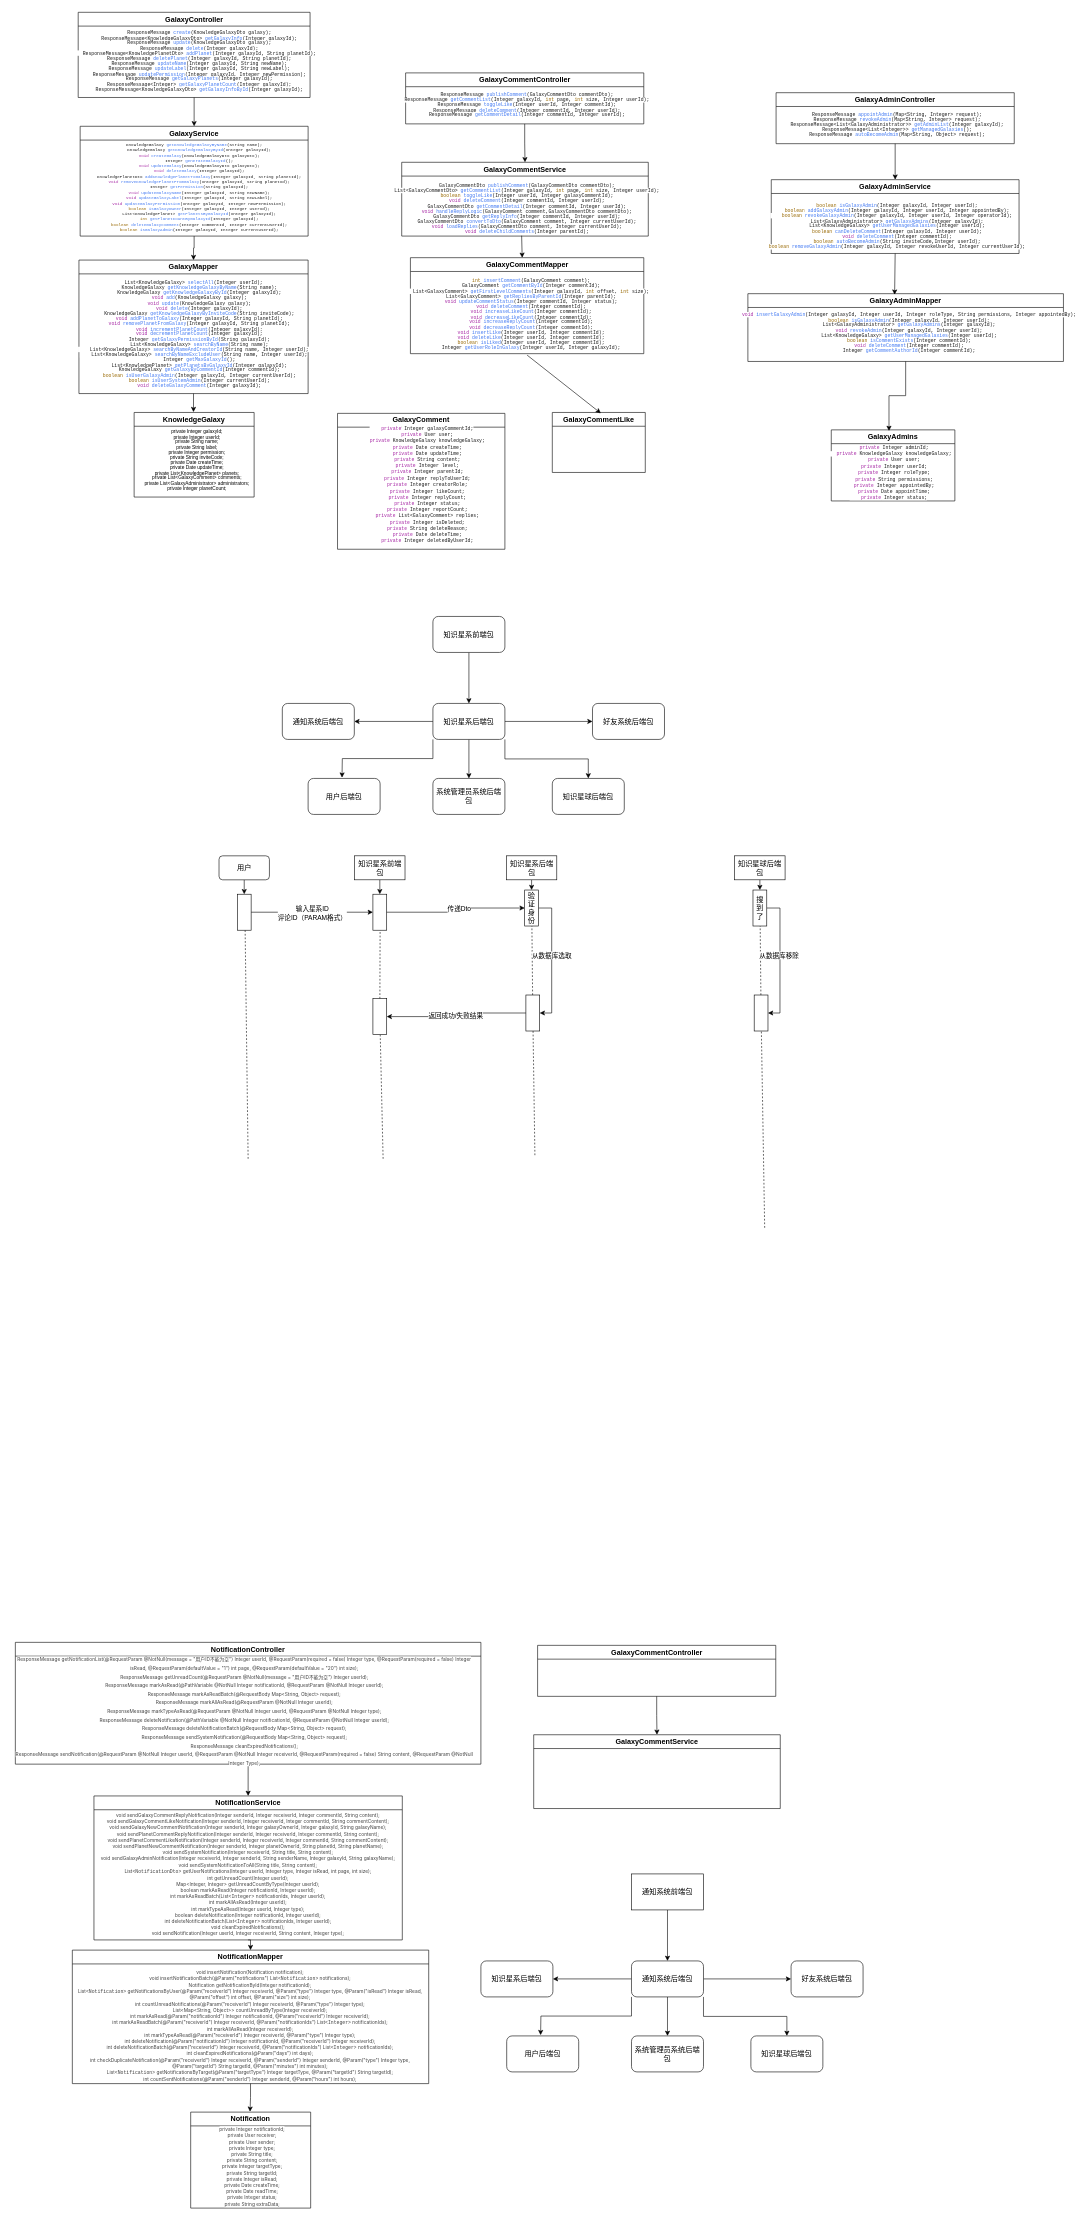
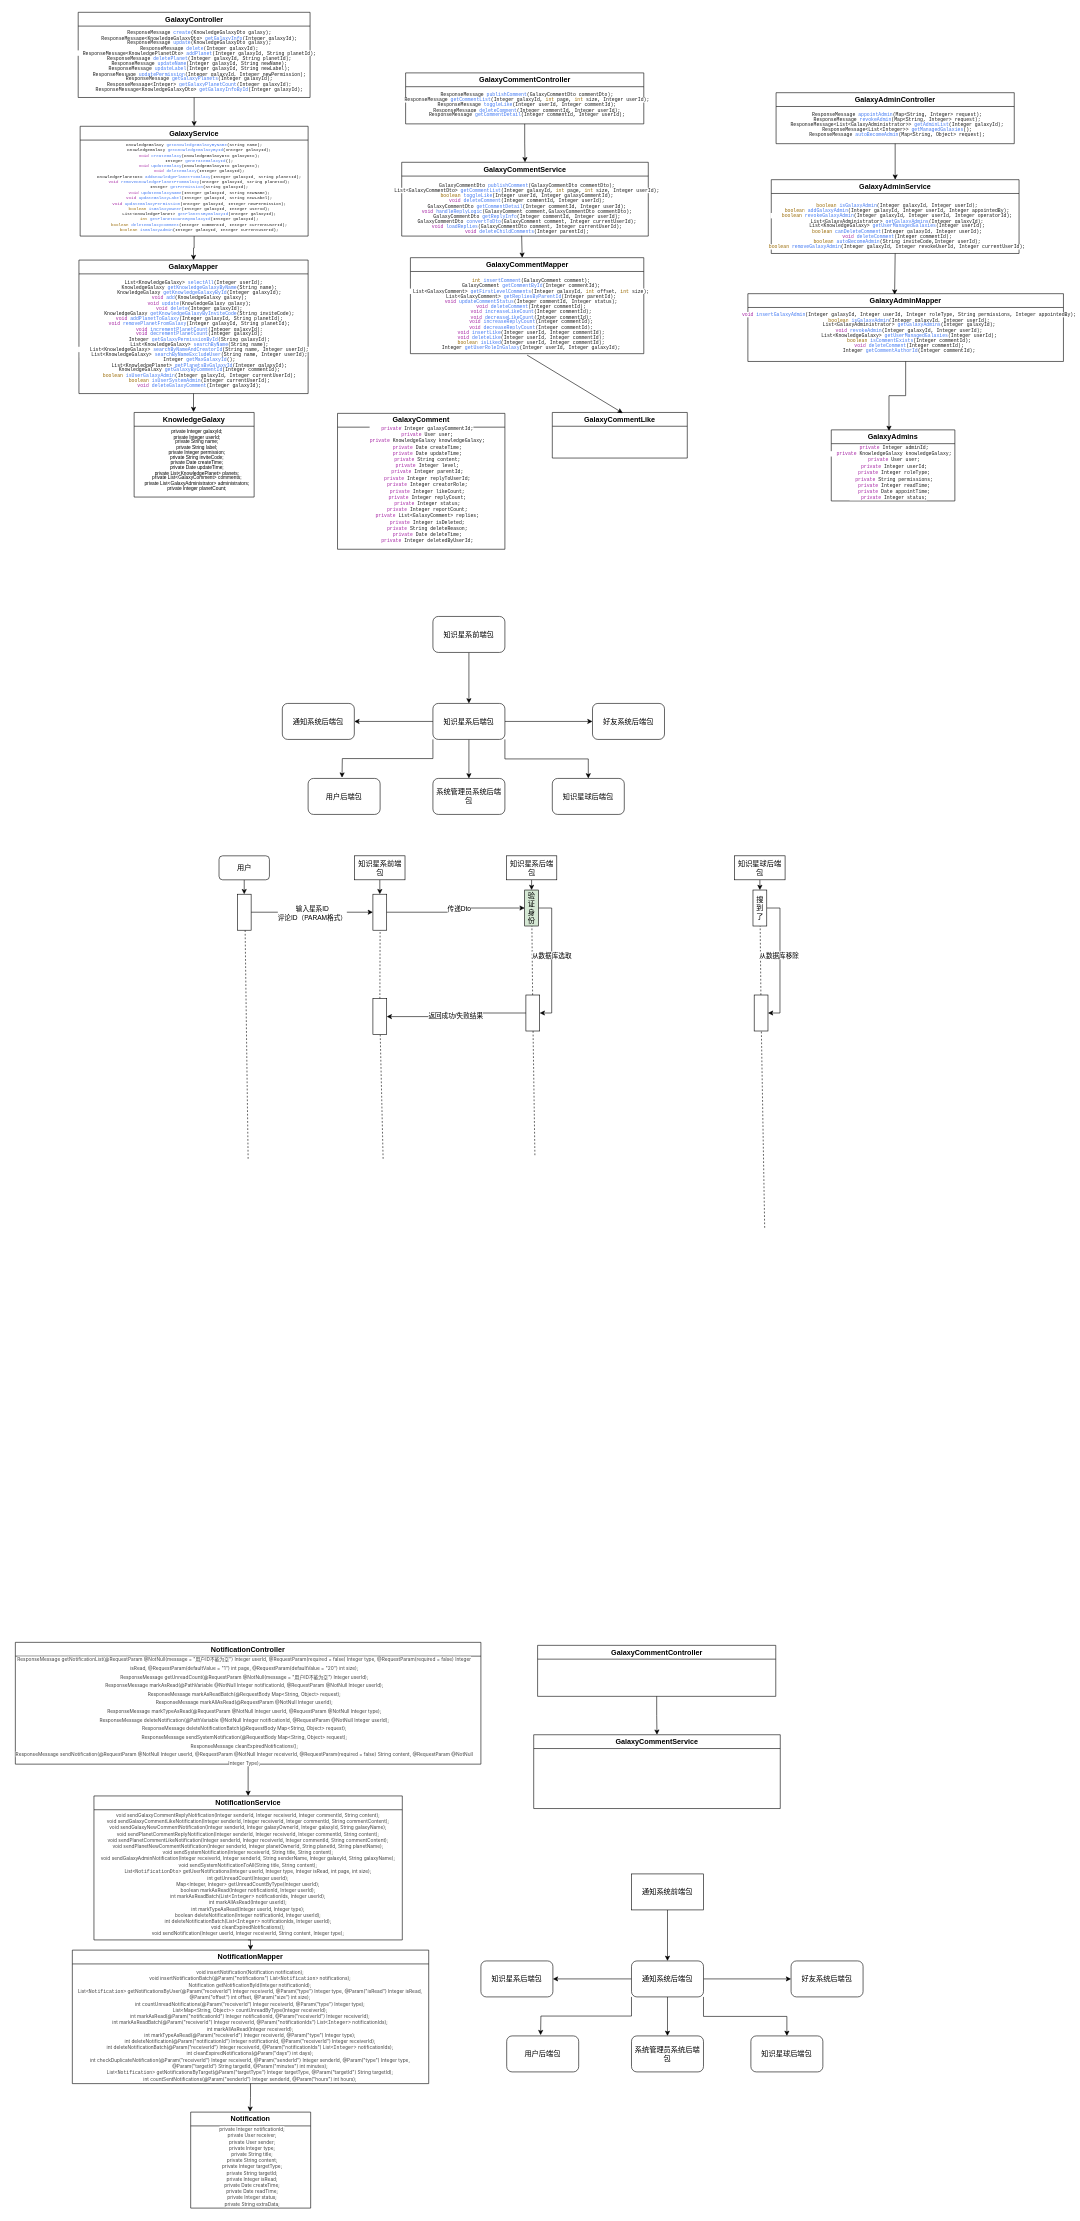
(599, 443) -> (620, 435)
(889, 473) -> (889, 473)
(532, 908) -> (532, 908)
